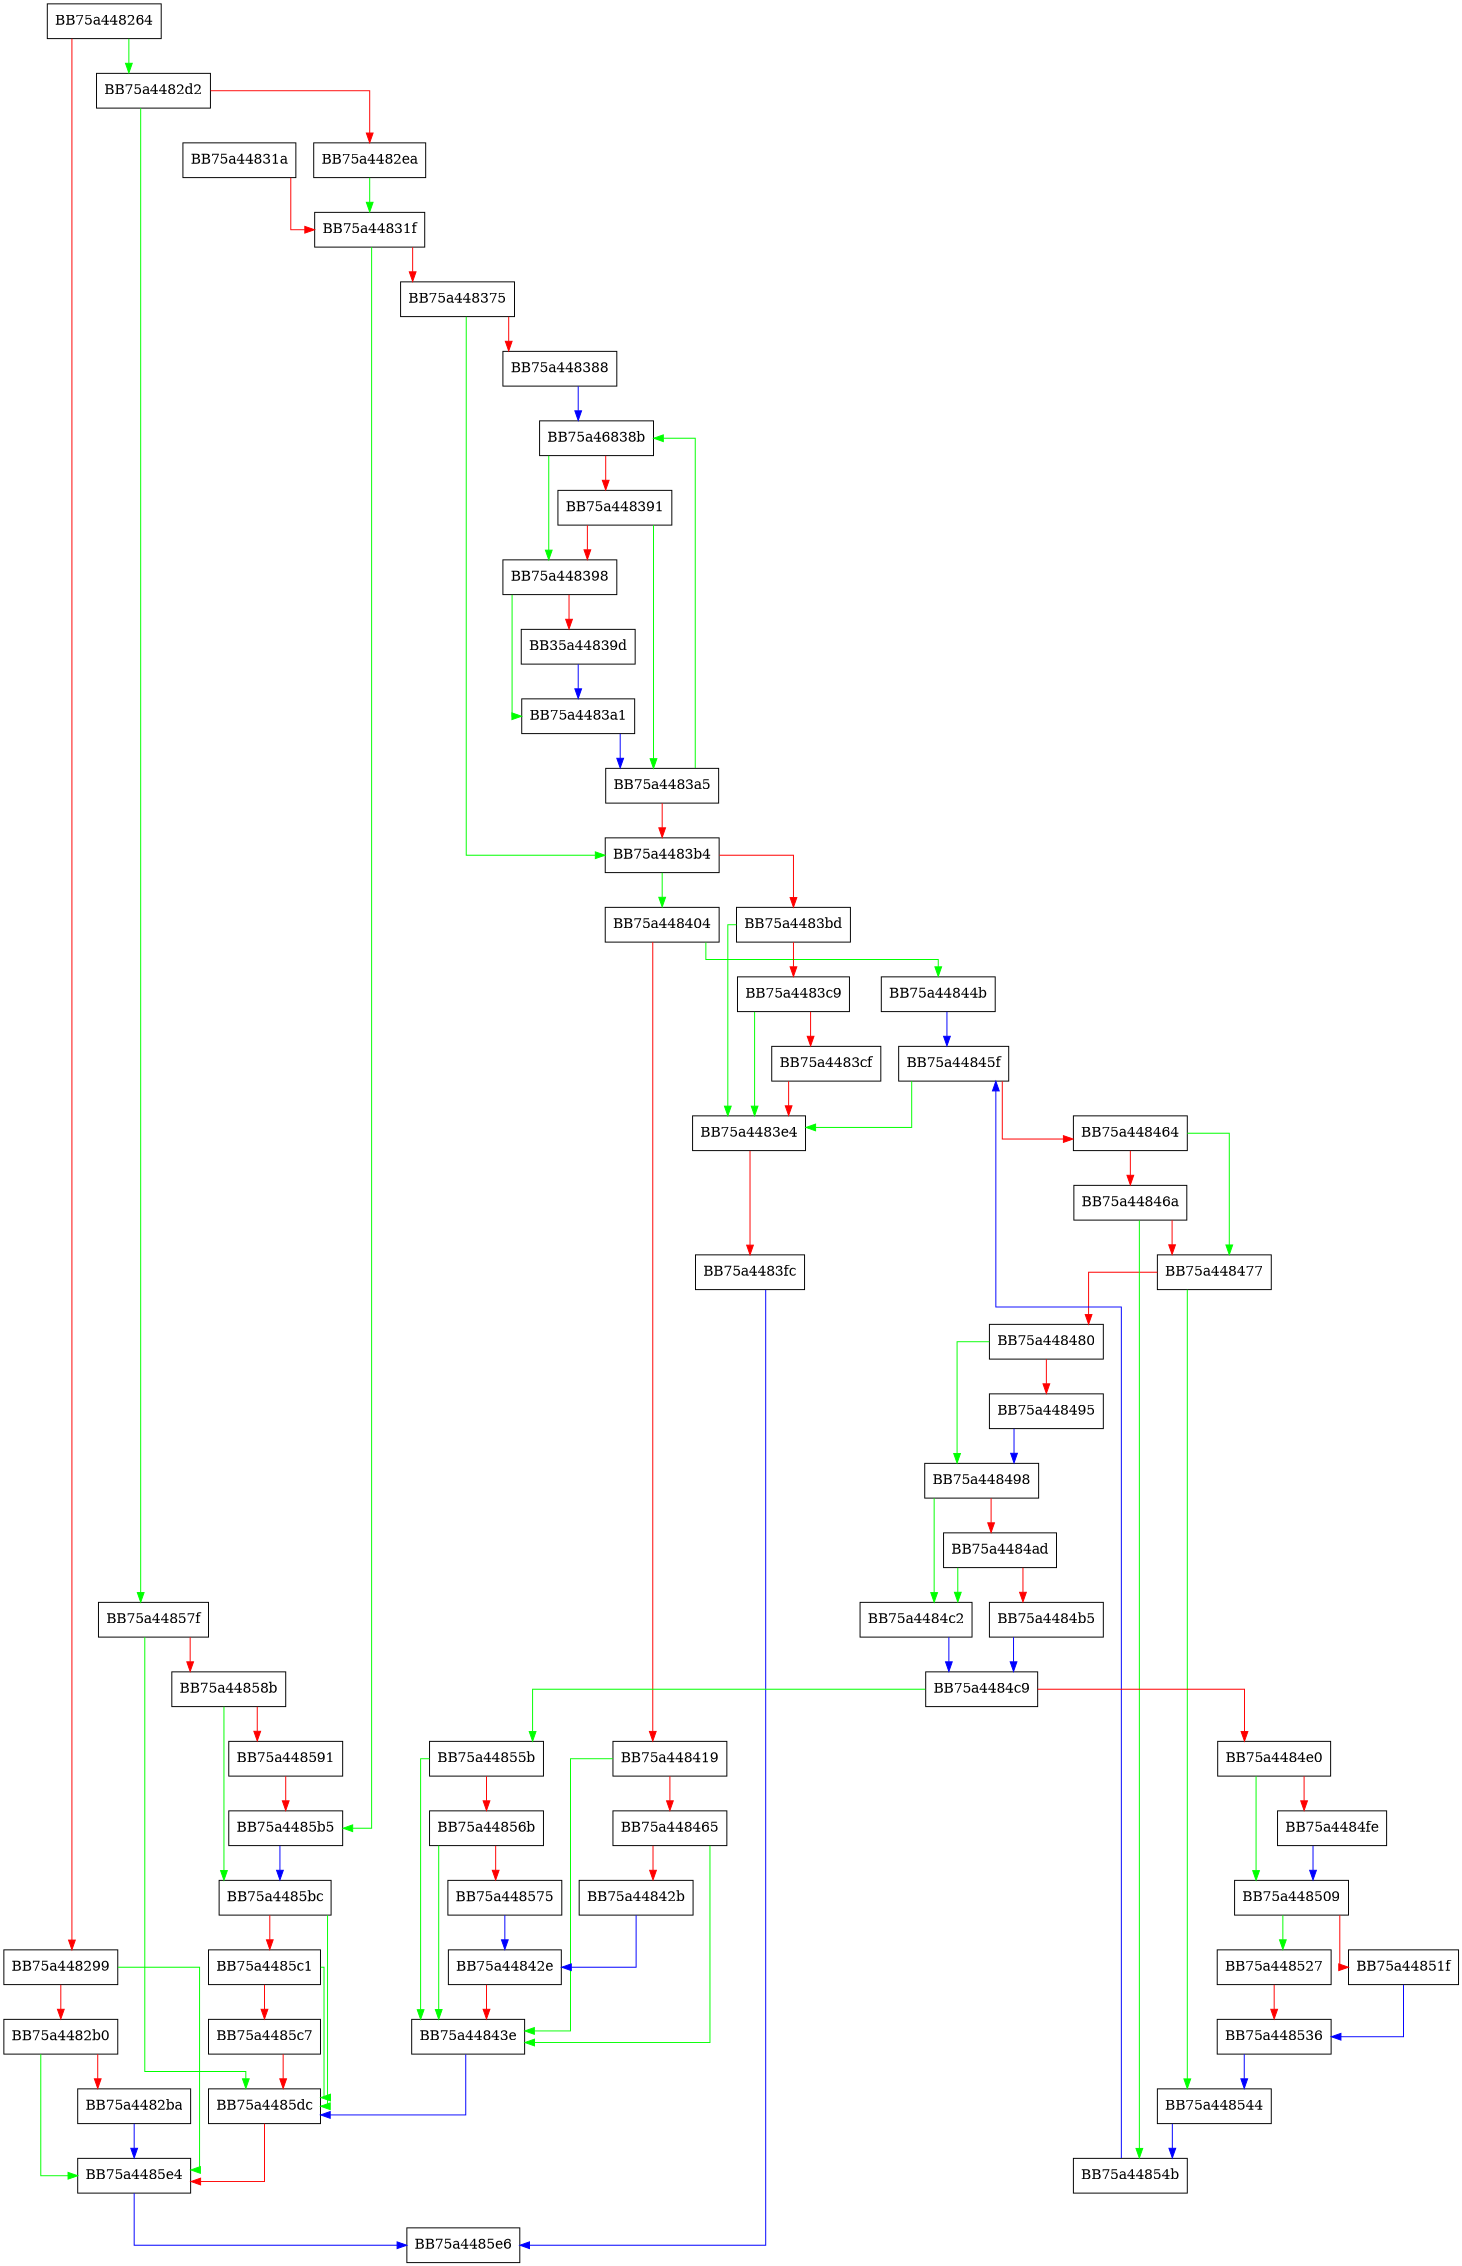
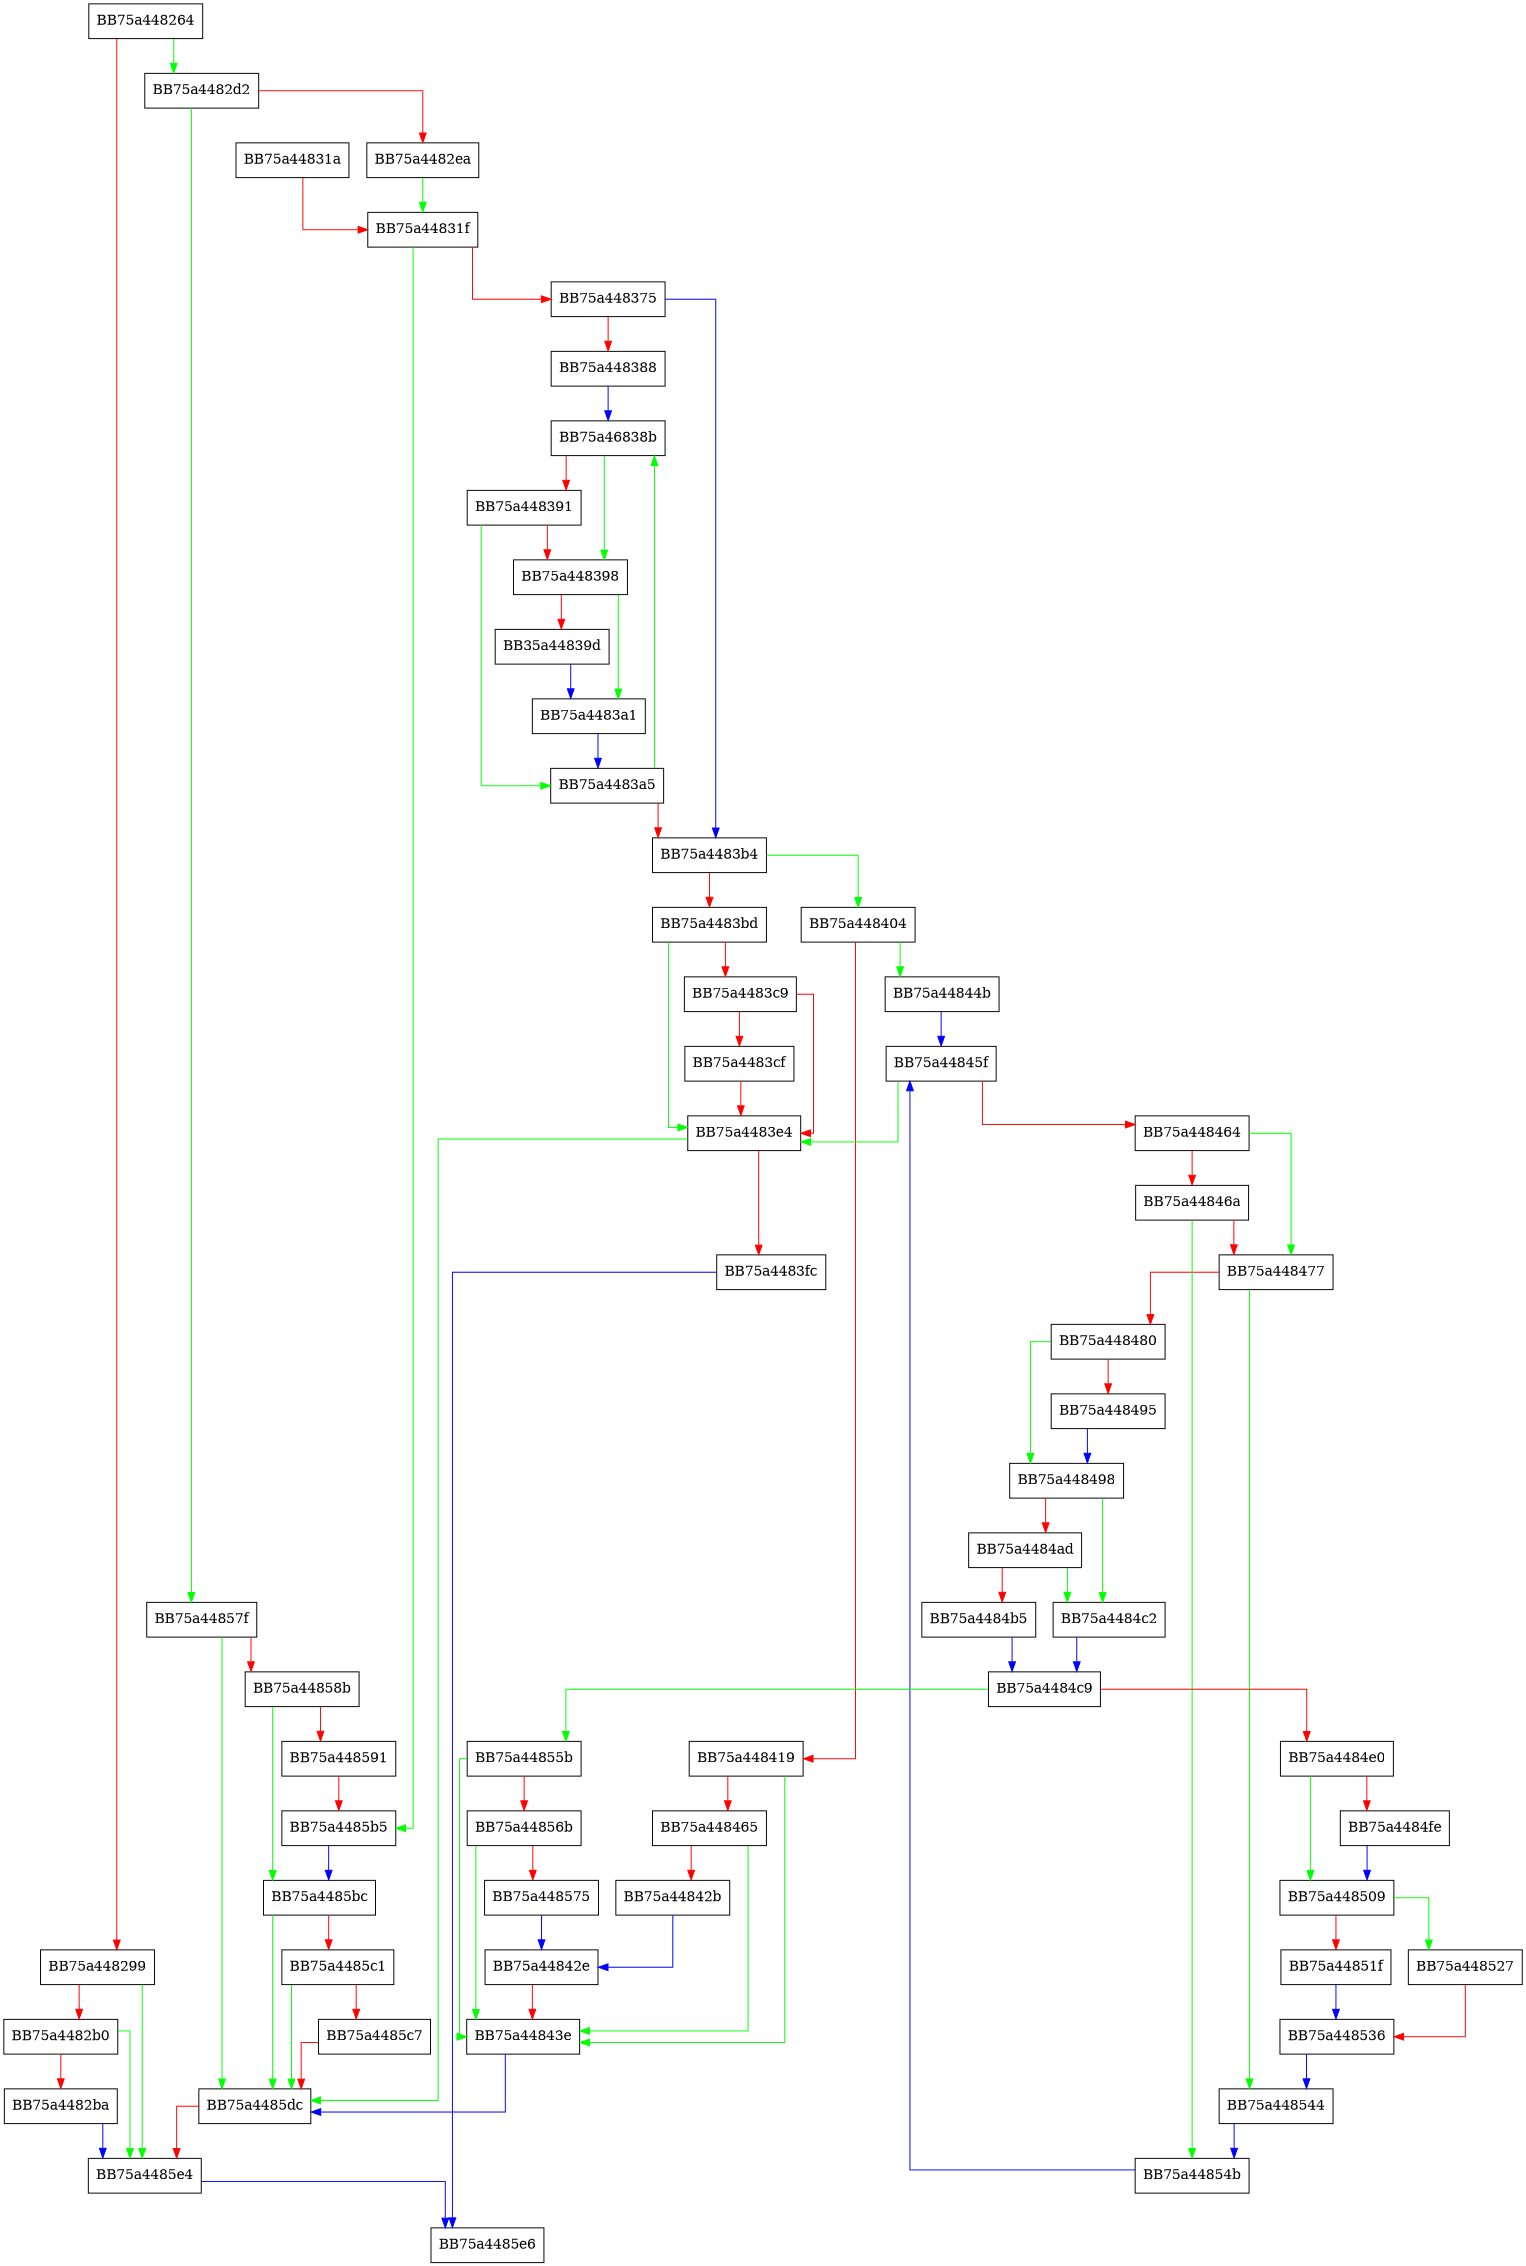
(466, 651) -> (716, 538)
(755, 1059) -> (813, 1057)
none -> (438, 1554)
